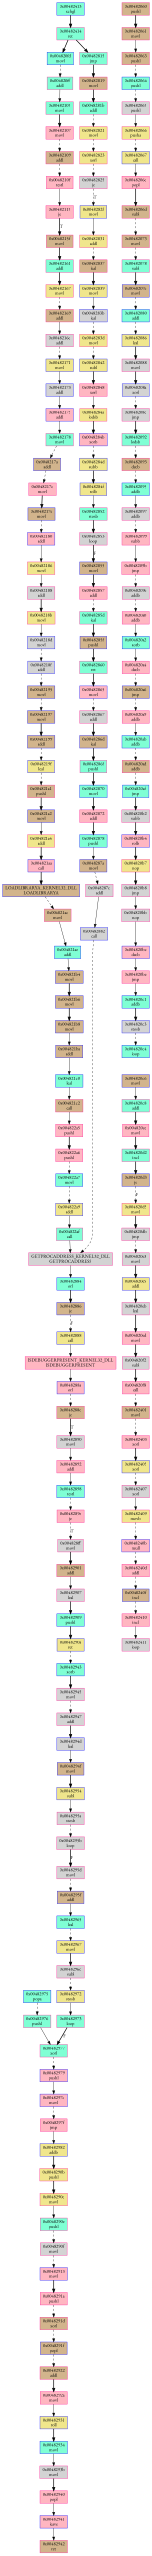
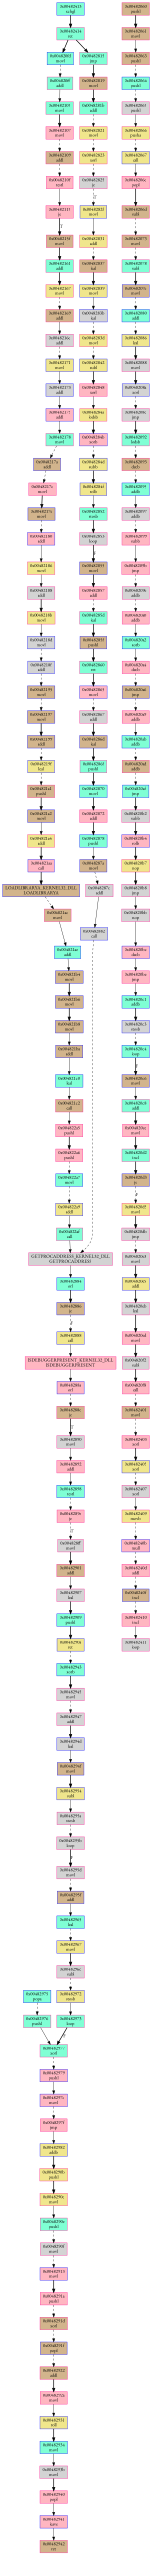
none -> (136, 1065)
